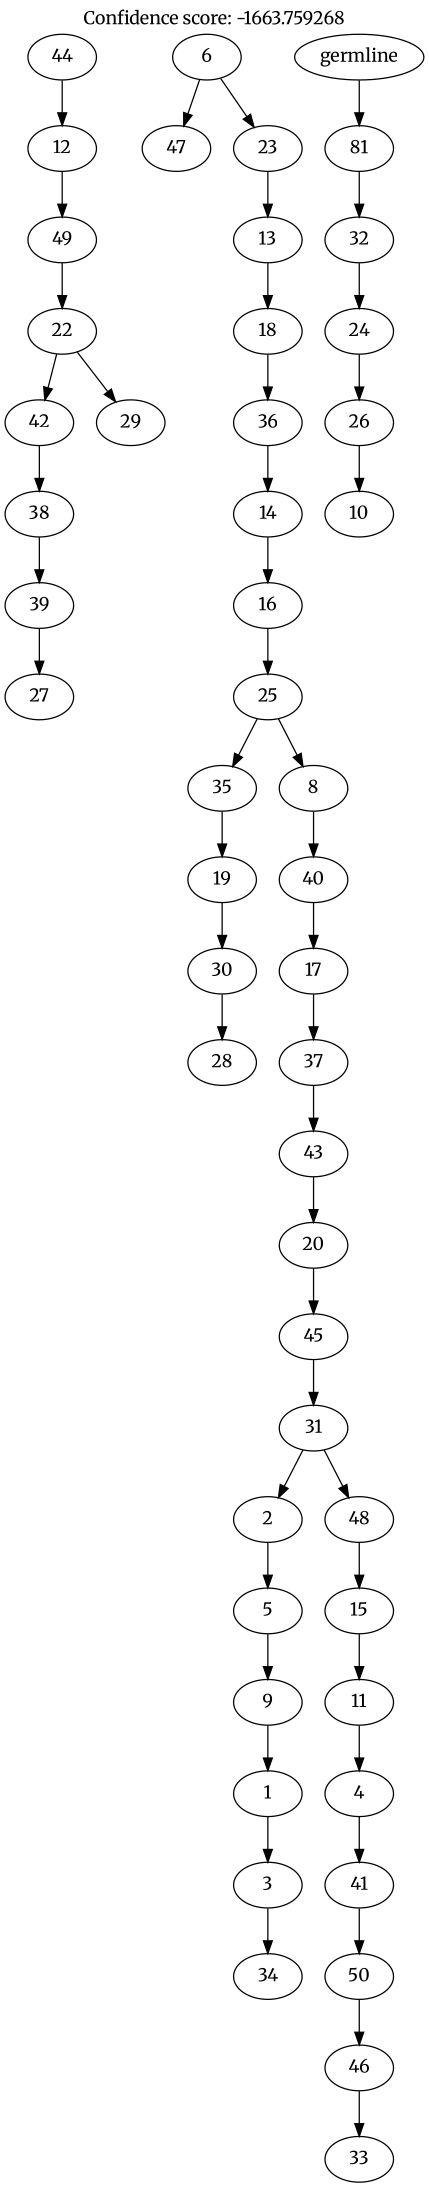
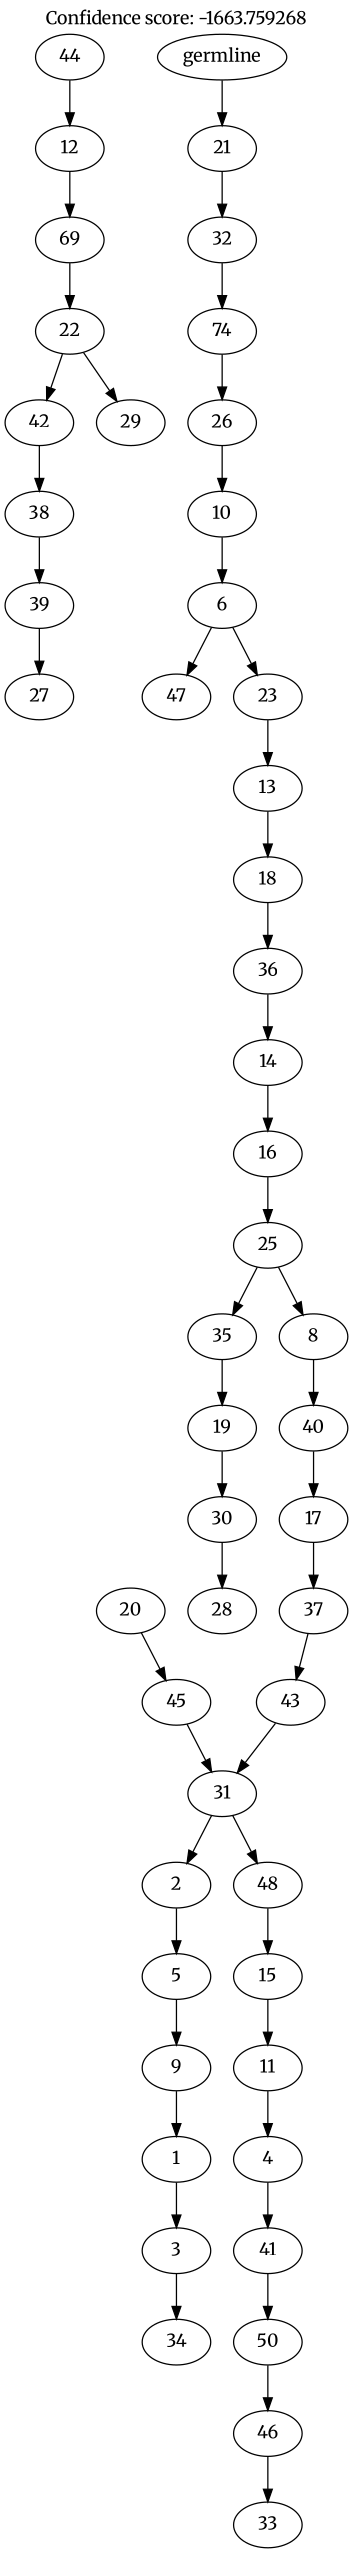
(359, 149) -> (222, 149)
(62, 240) -> (70, 240)
(359, 331) -> (222, 331)
none -> (222, 554)
(314, 1193) -> (260, 1743)
